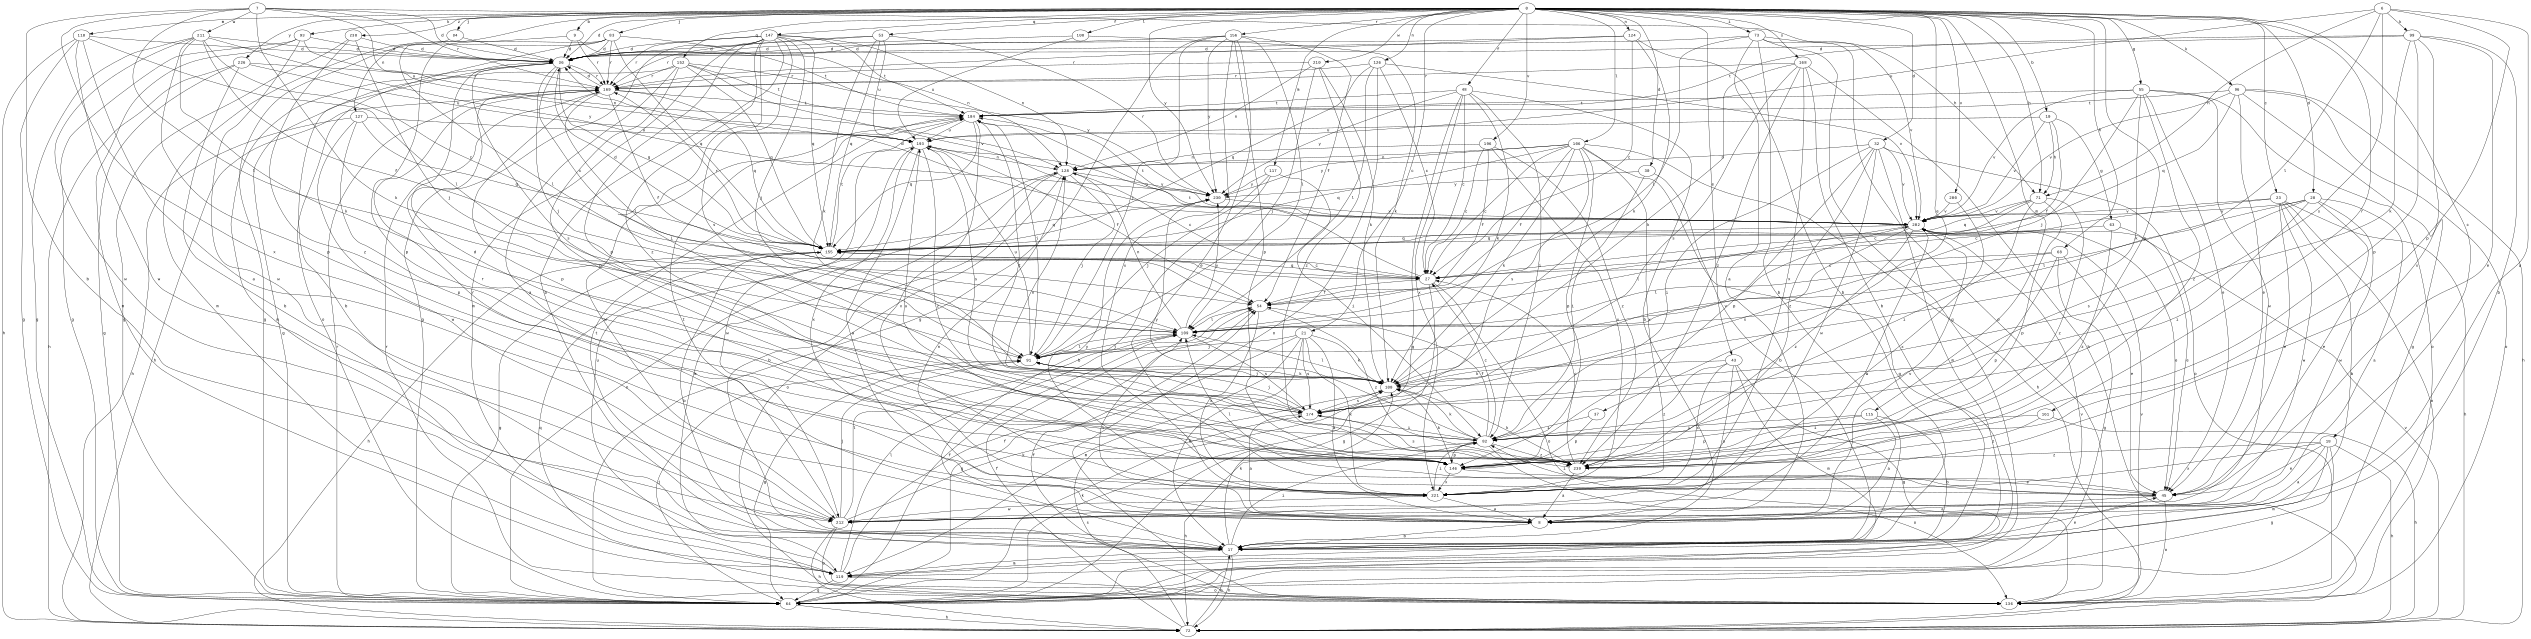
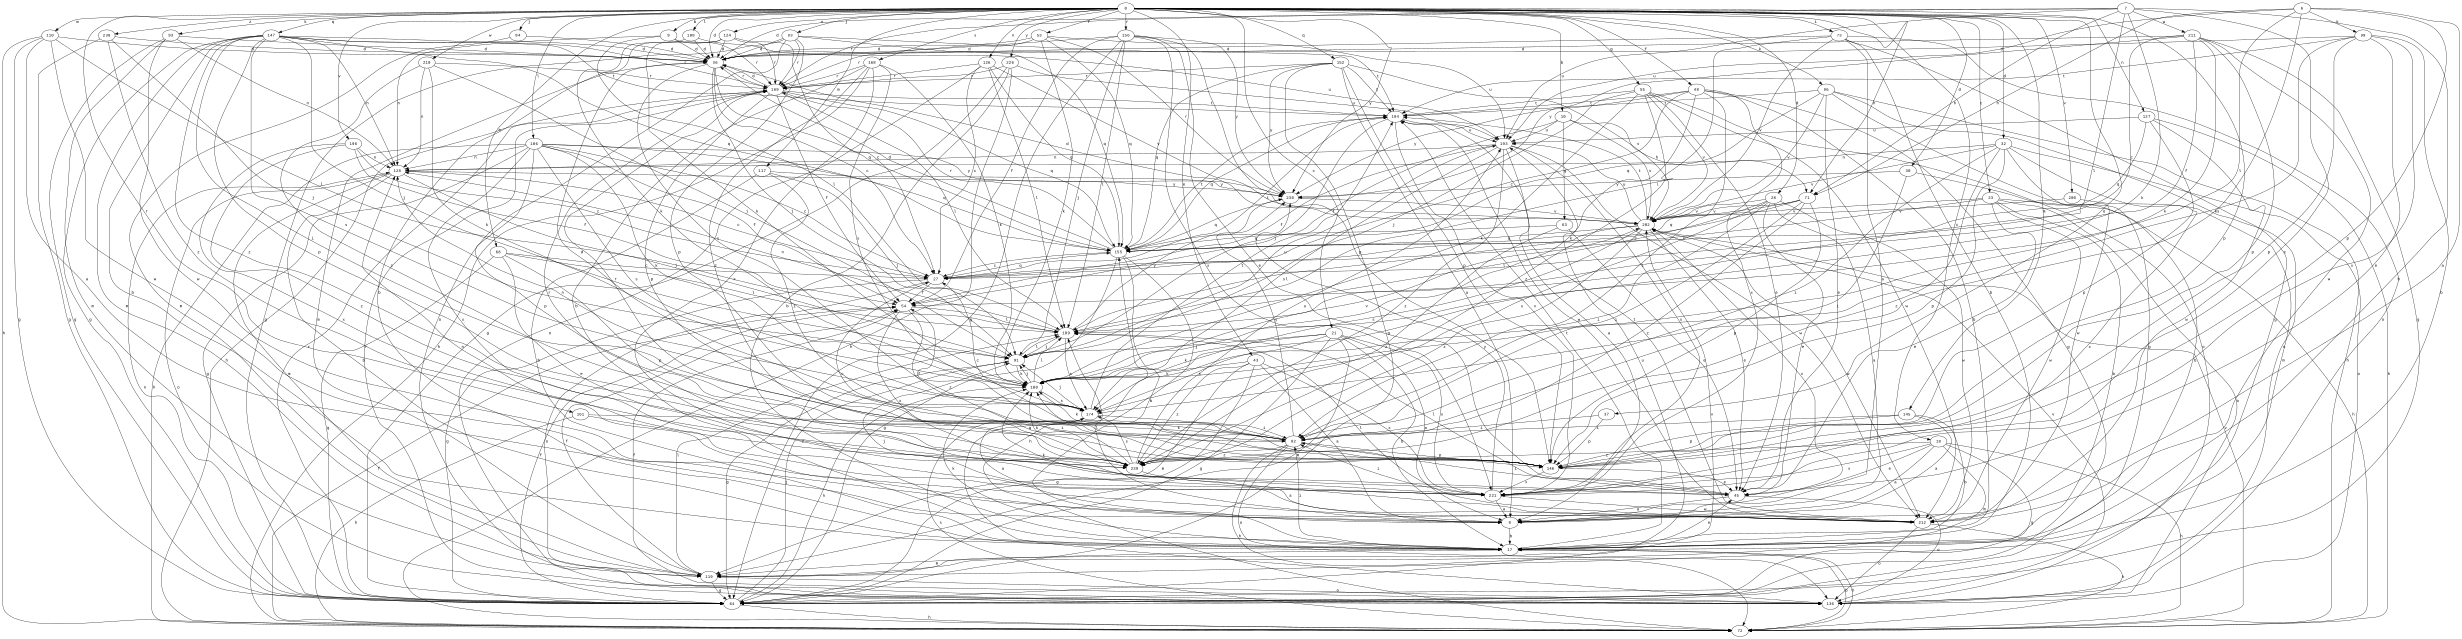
(1869, 414) -> (1907, 414)
(517, 422) -> none
